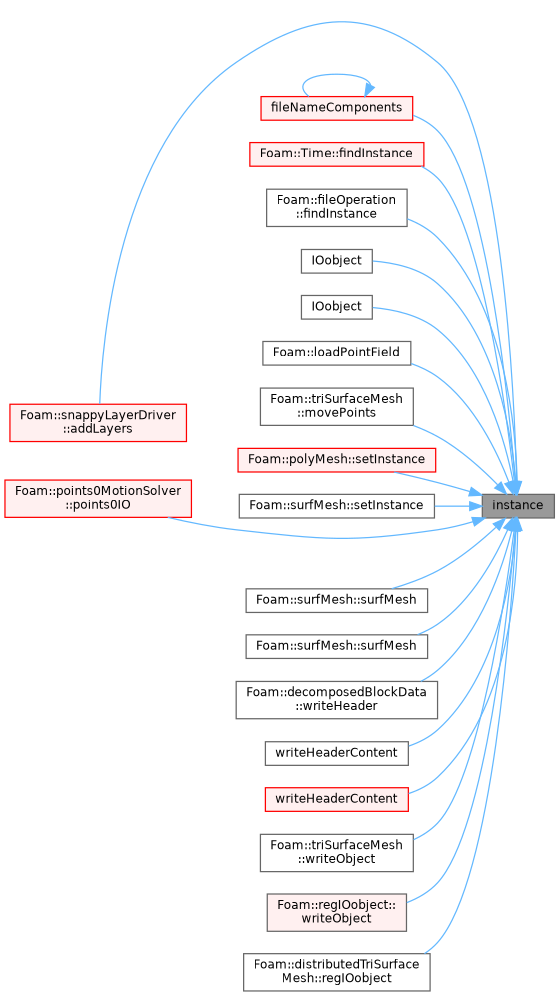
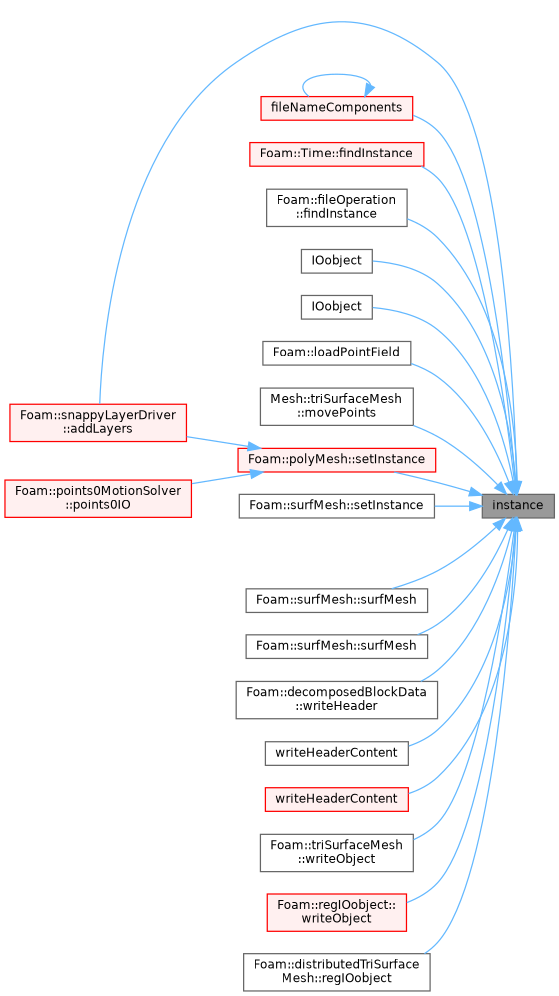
(337, 407) -> (337, 407)
none -> (217, 442)
(320, 538) -> (221, 479)
(337, 913) -> (337, 913)
